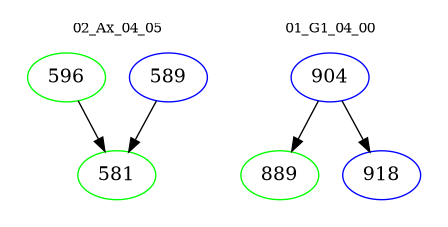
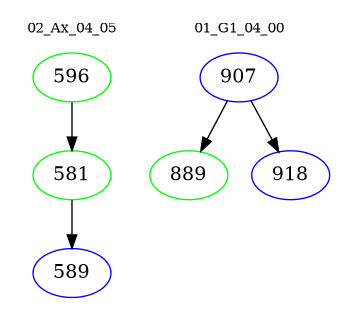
(330, 77) -> (239, 77)
(146, 120) -> (72, 217)
